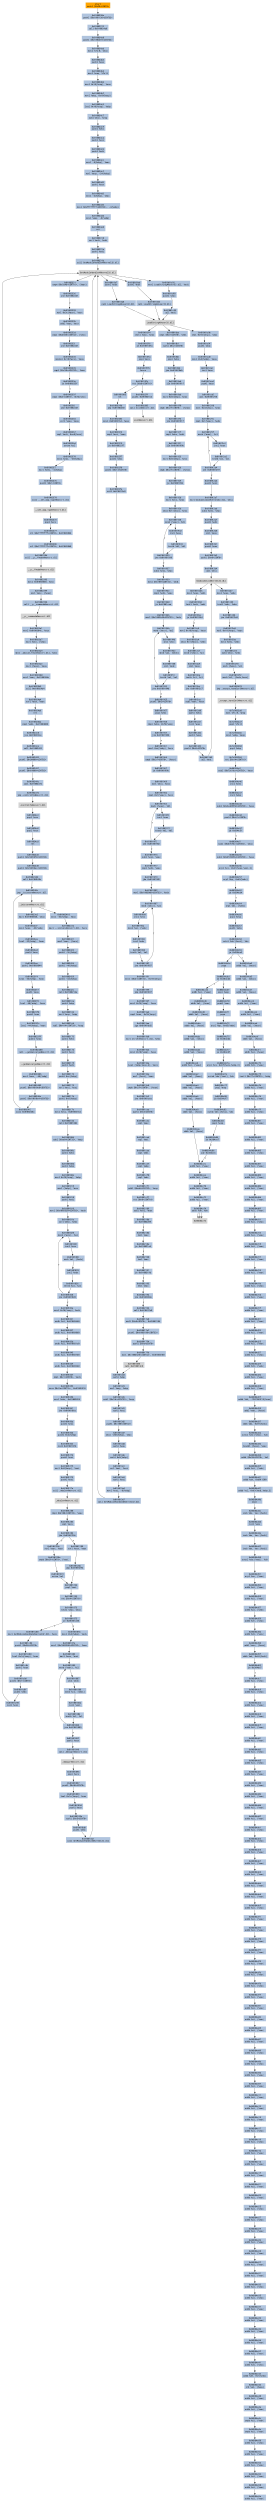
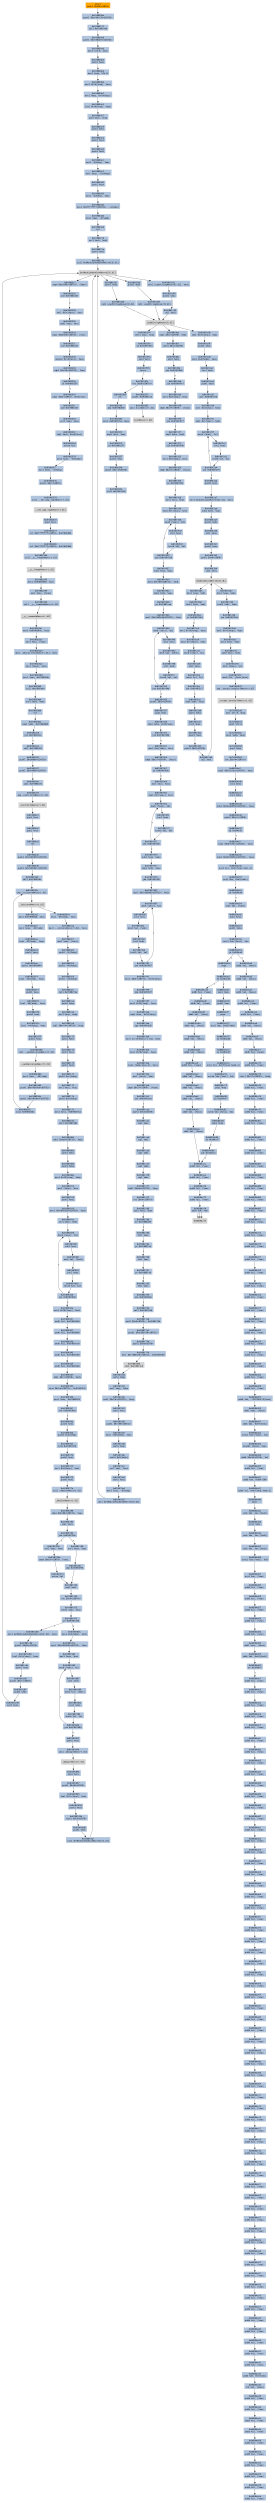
none -> (161, 776)
